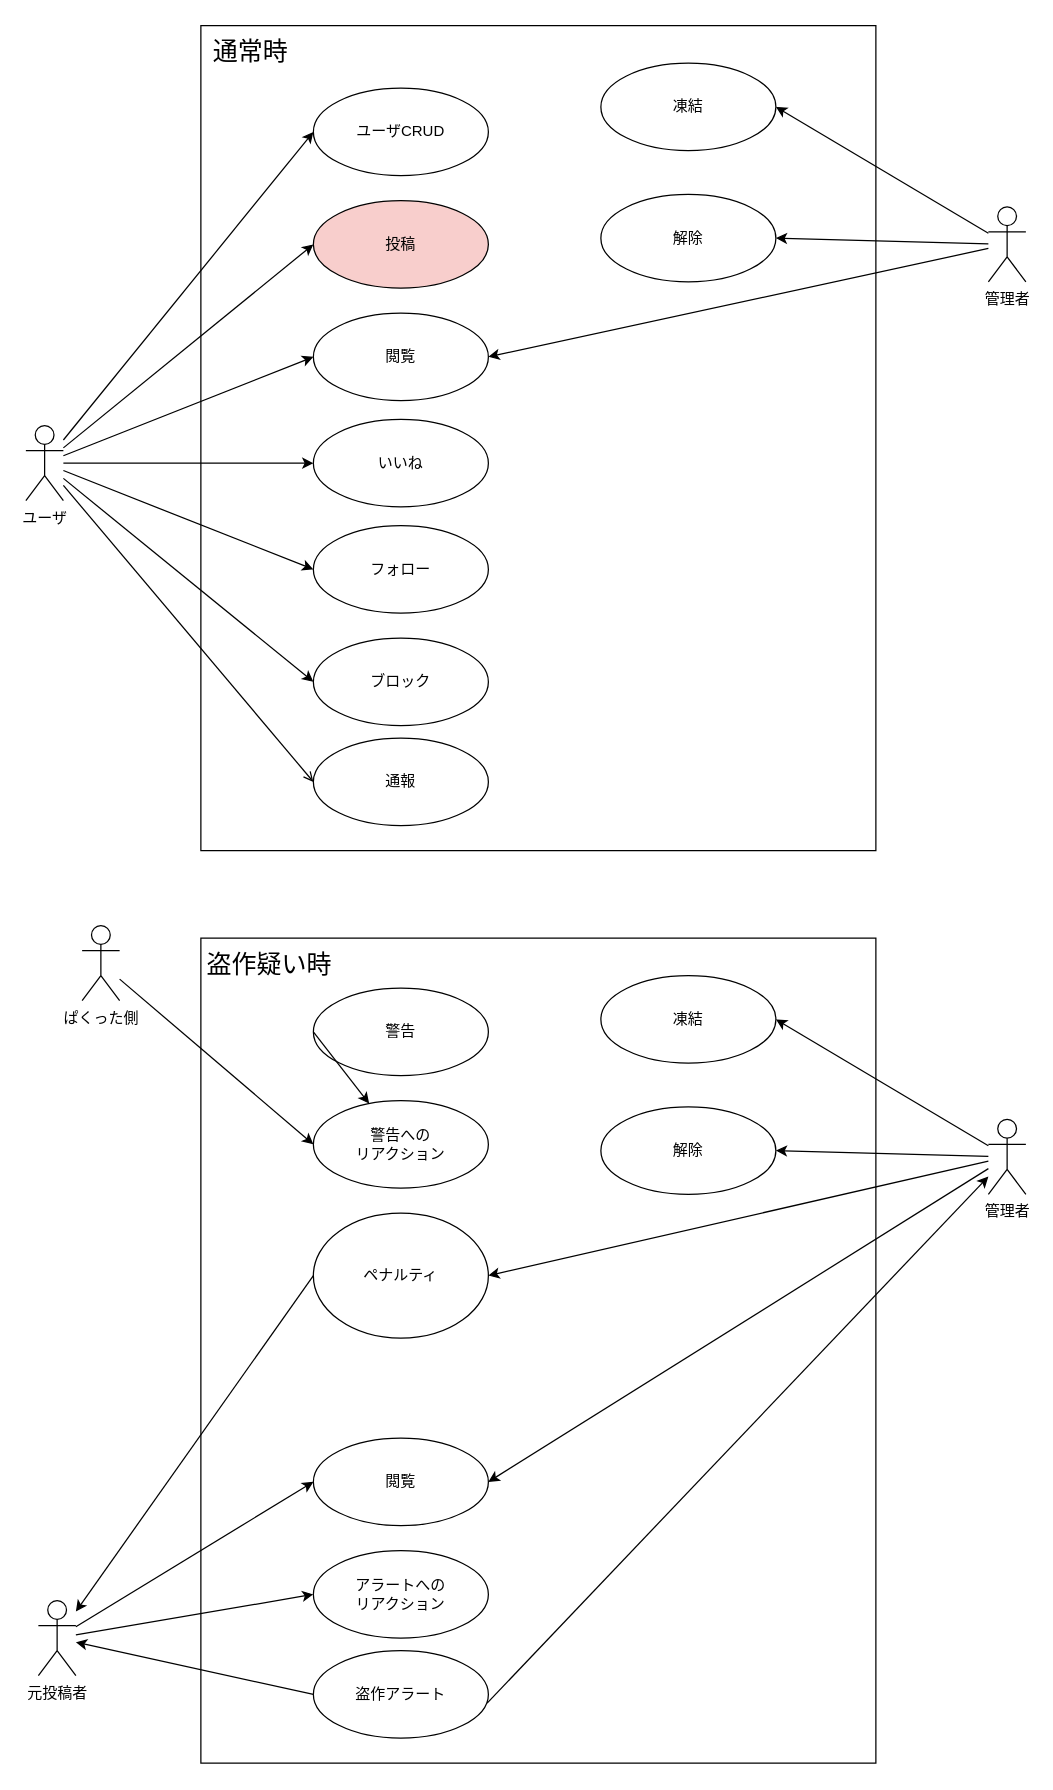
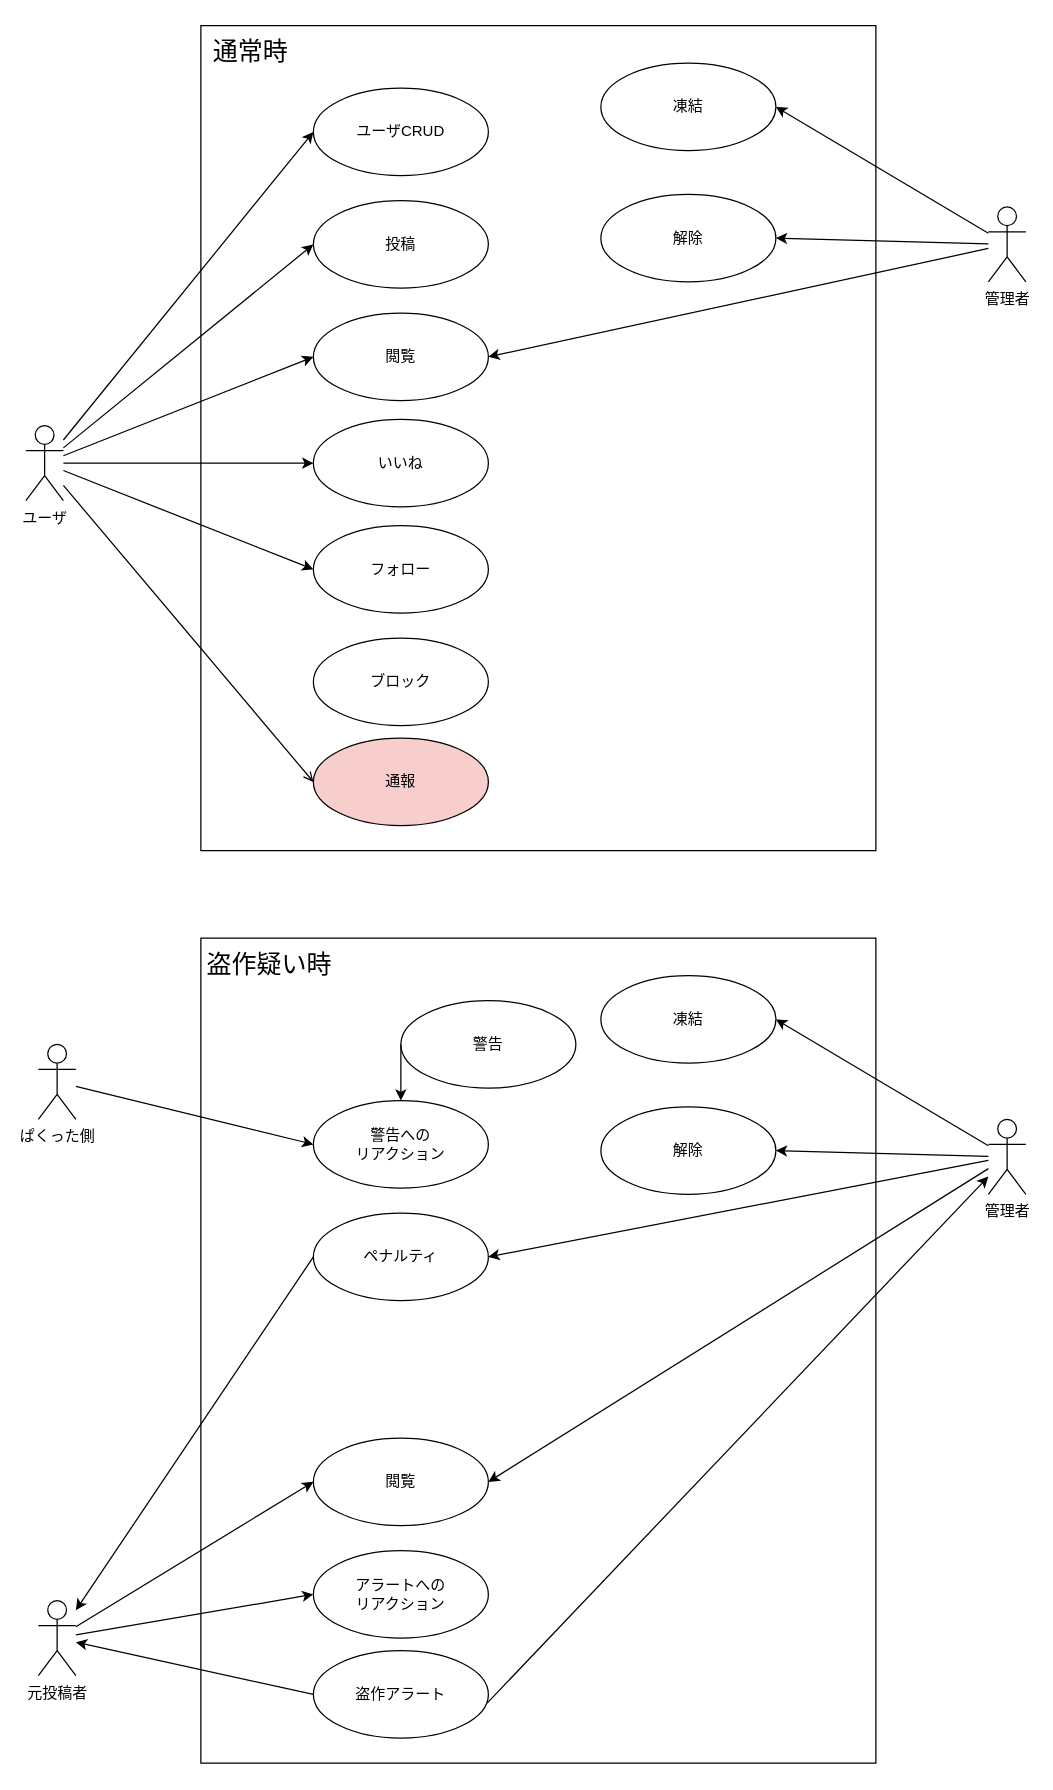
(401, 244) -> (401, 244)
(185, 578) -> none
(401, 782) -> (401, 782)
(101, 963) -> (57, 1082)
(401, 1032) -> (488, 1044)
(401, 1276) -> (401, 1257)
